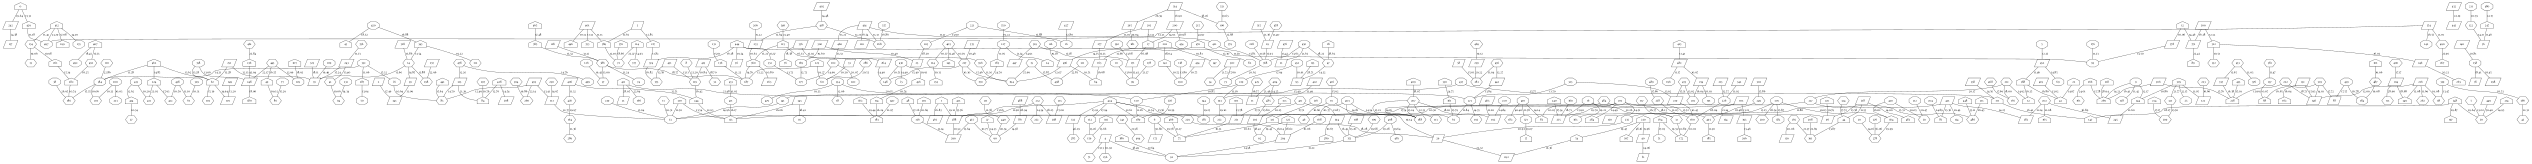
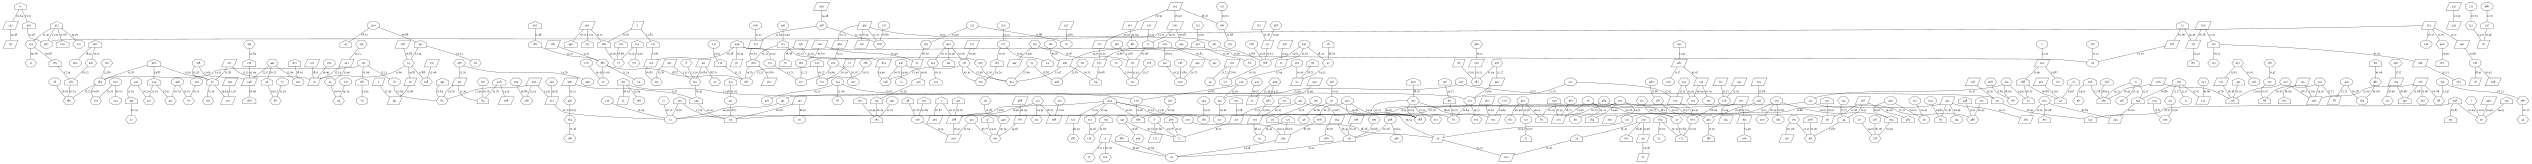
none -> (2446, 34)
(1226, 131) -> (1150, 131)
